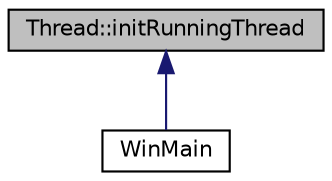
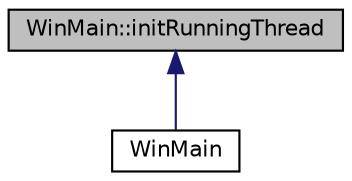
(166, 30) -> (176, 30)
